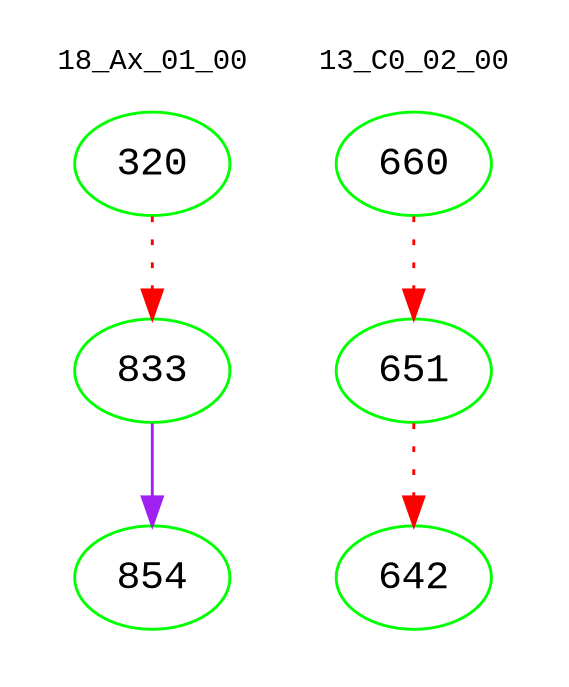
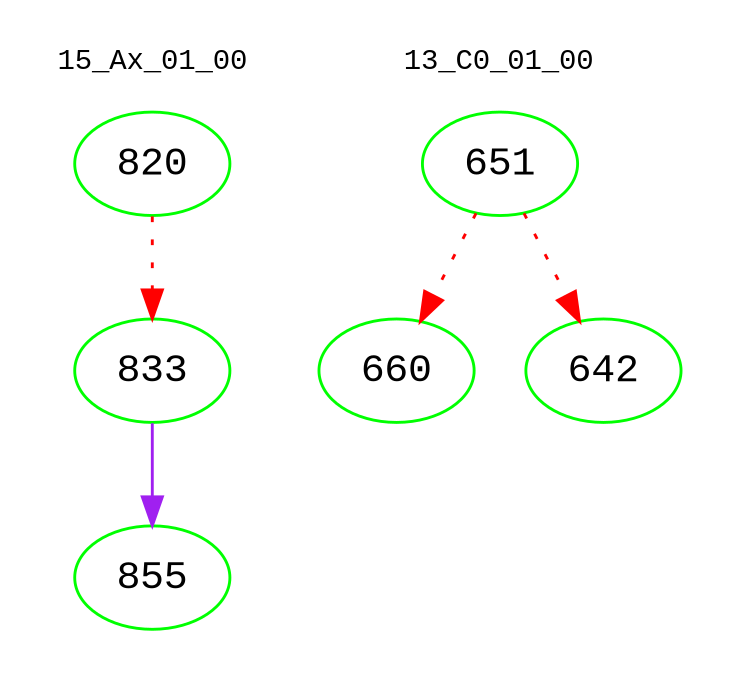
(154, 62) -> (154, 62)
(415, 62) -> (500, 62)
(152, 164) -> (152, 164)
(414, 253) -> (455, 254)
(152, 578) -> (152, 578)
